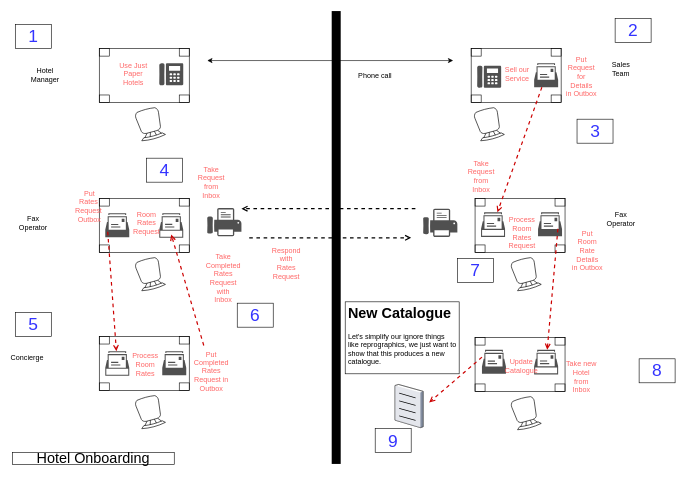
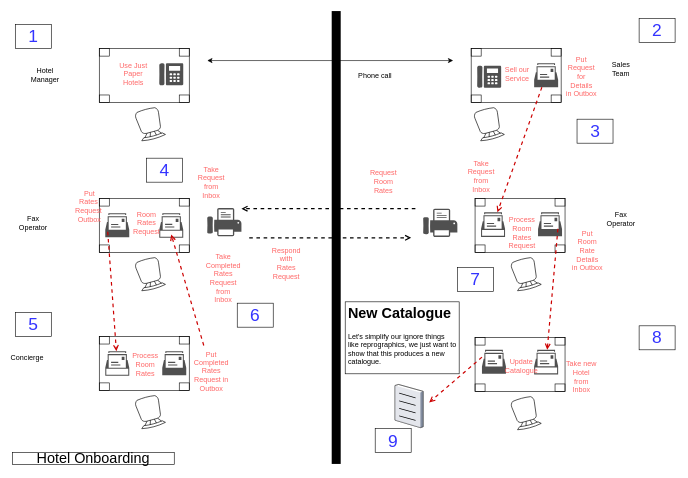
(633, 30) -> (657, 30)
none -> (383, 181)
(476, 270) -> (476, 279)
(224, 278) -> (224, 278)
(657, 371) -> (657, 338)
